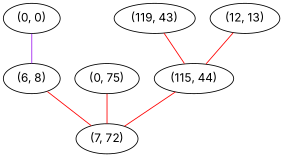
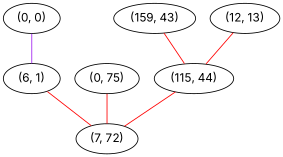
(155, 18) -> (155, 18)
(32, 79) -> (32, 79)
